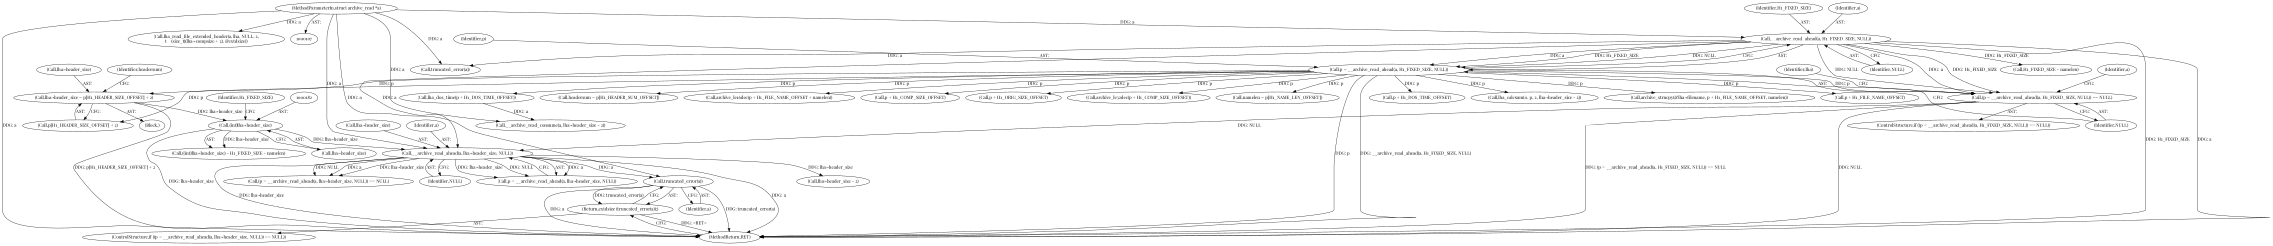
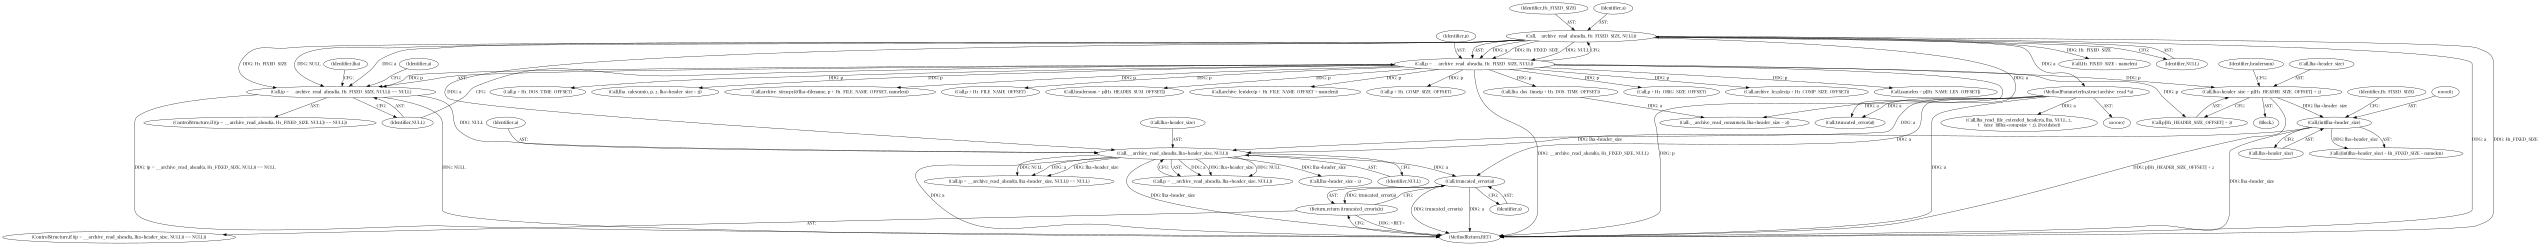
(1068, 24) -> (1877, 40)
(620, 209) -> (1347, 209)
